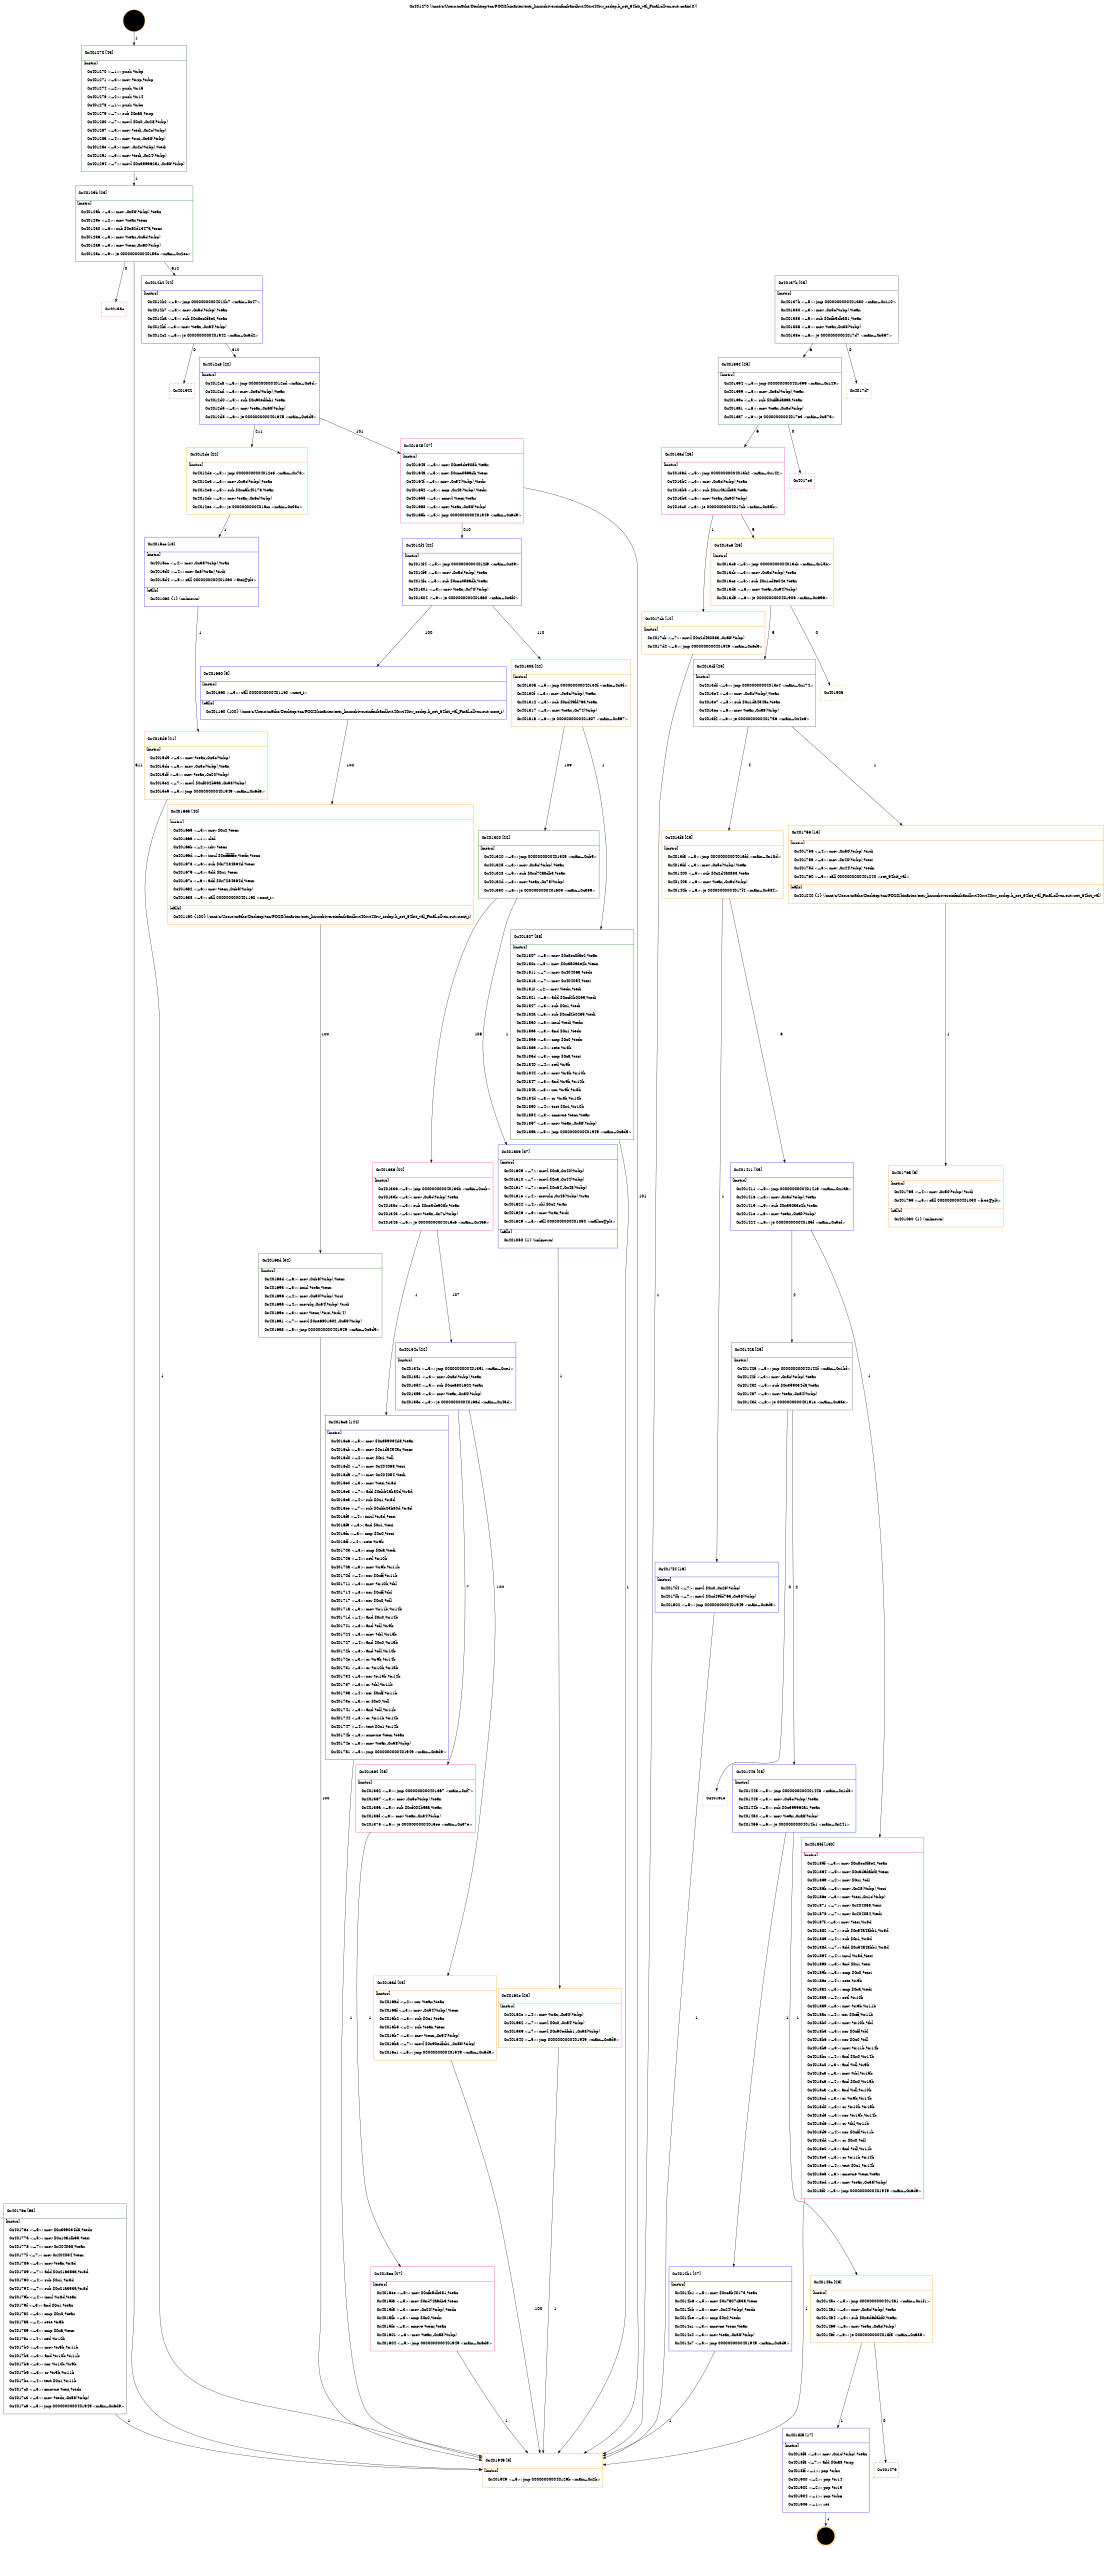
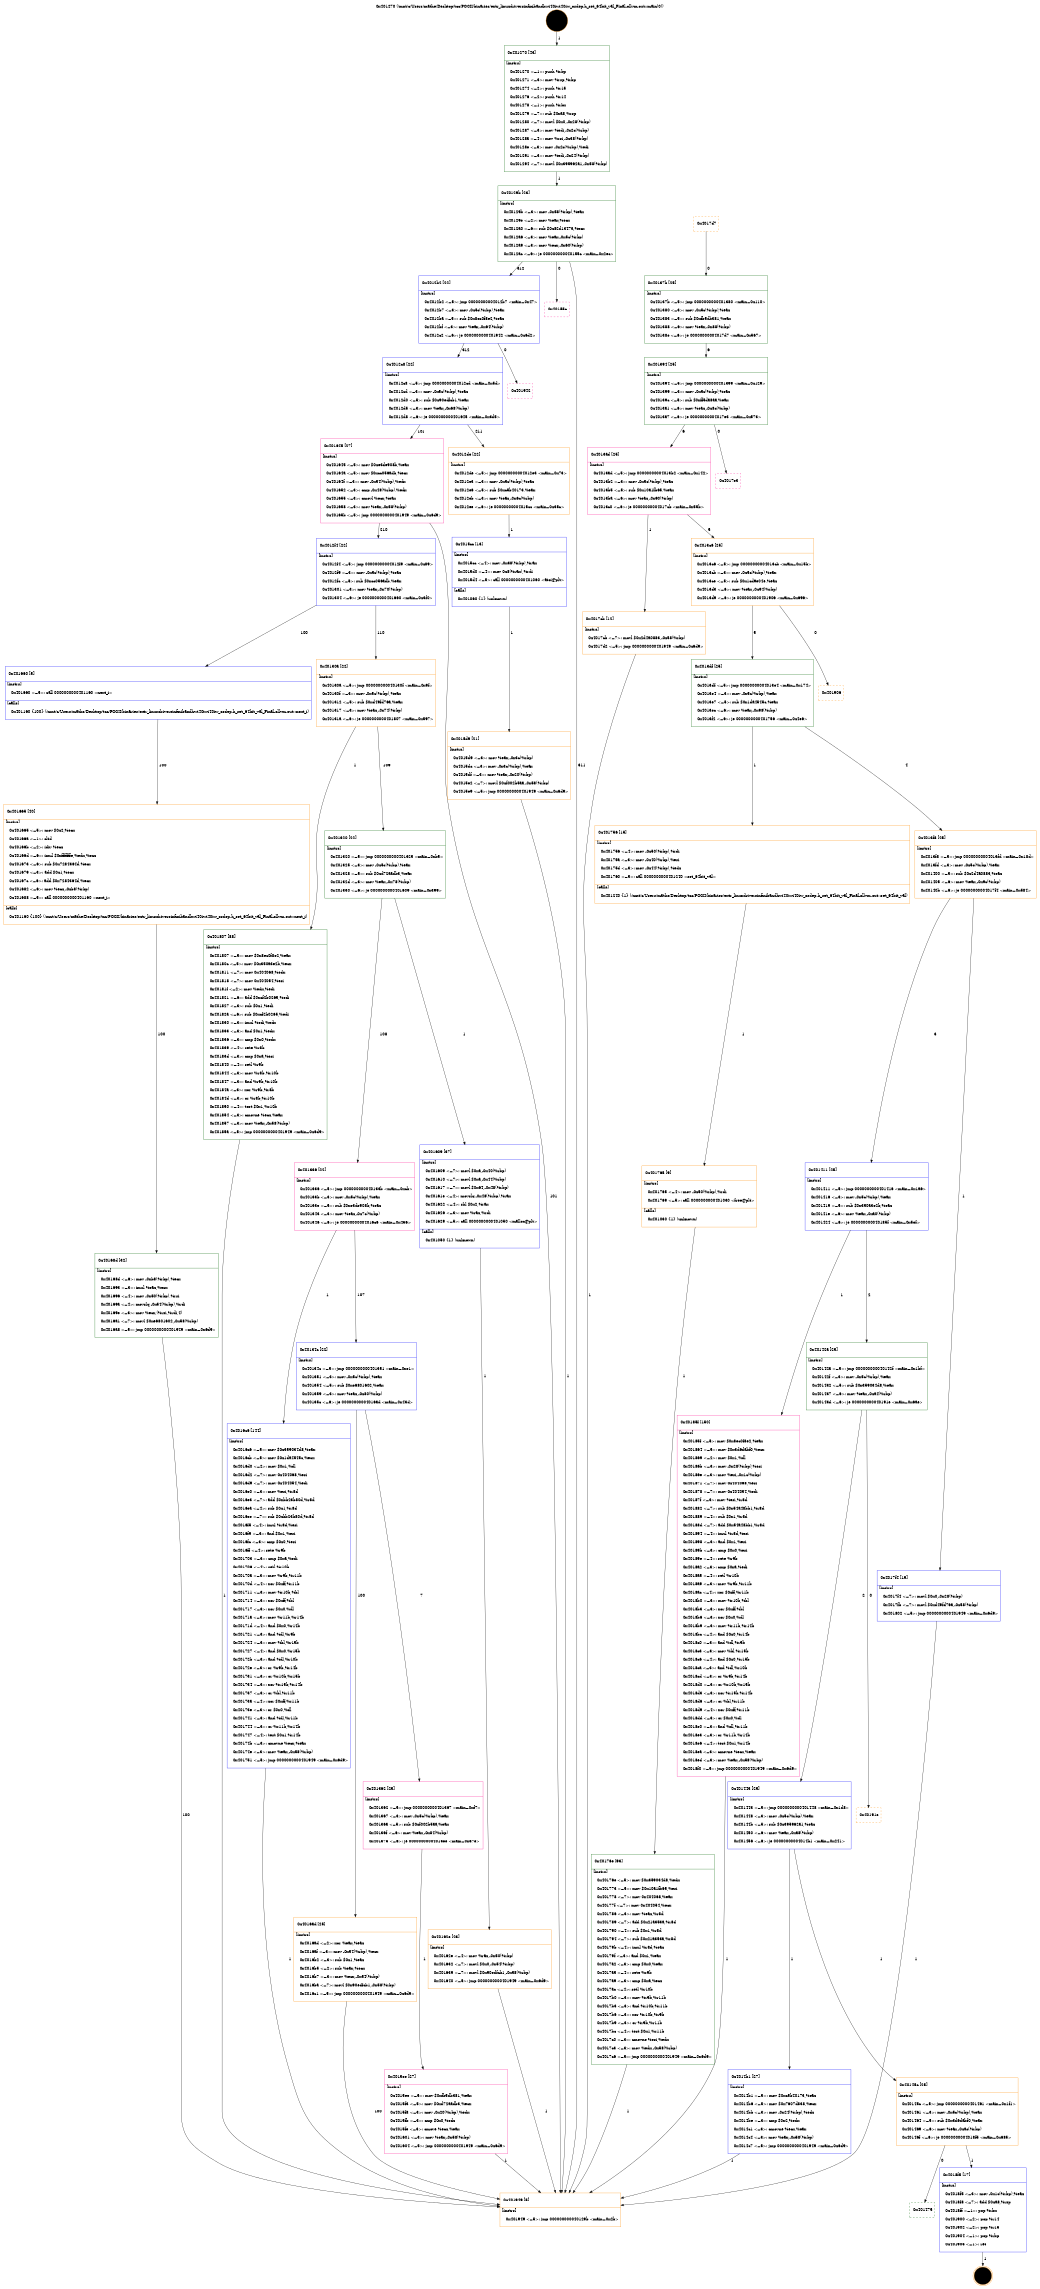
(851, 362) -> (706, 252)
none -> (667, 1539)
